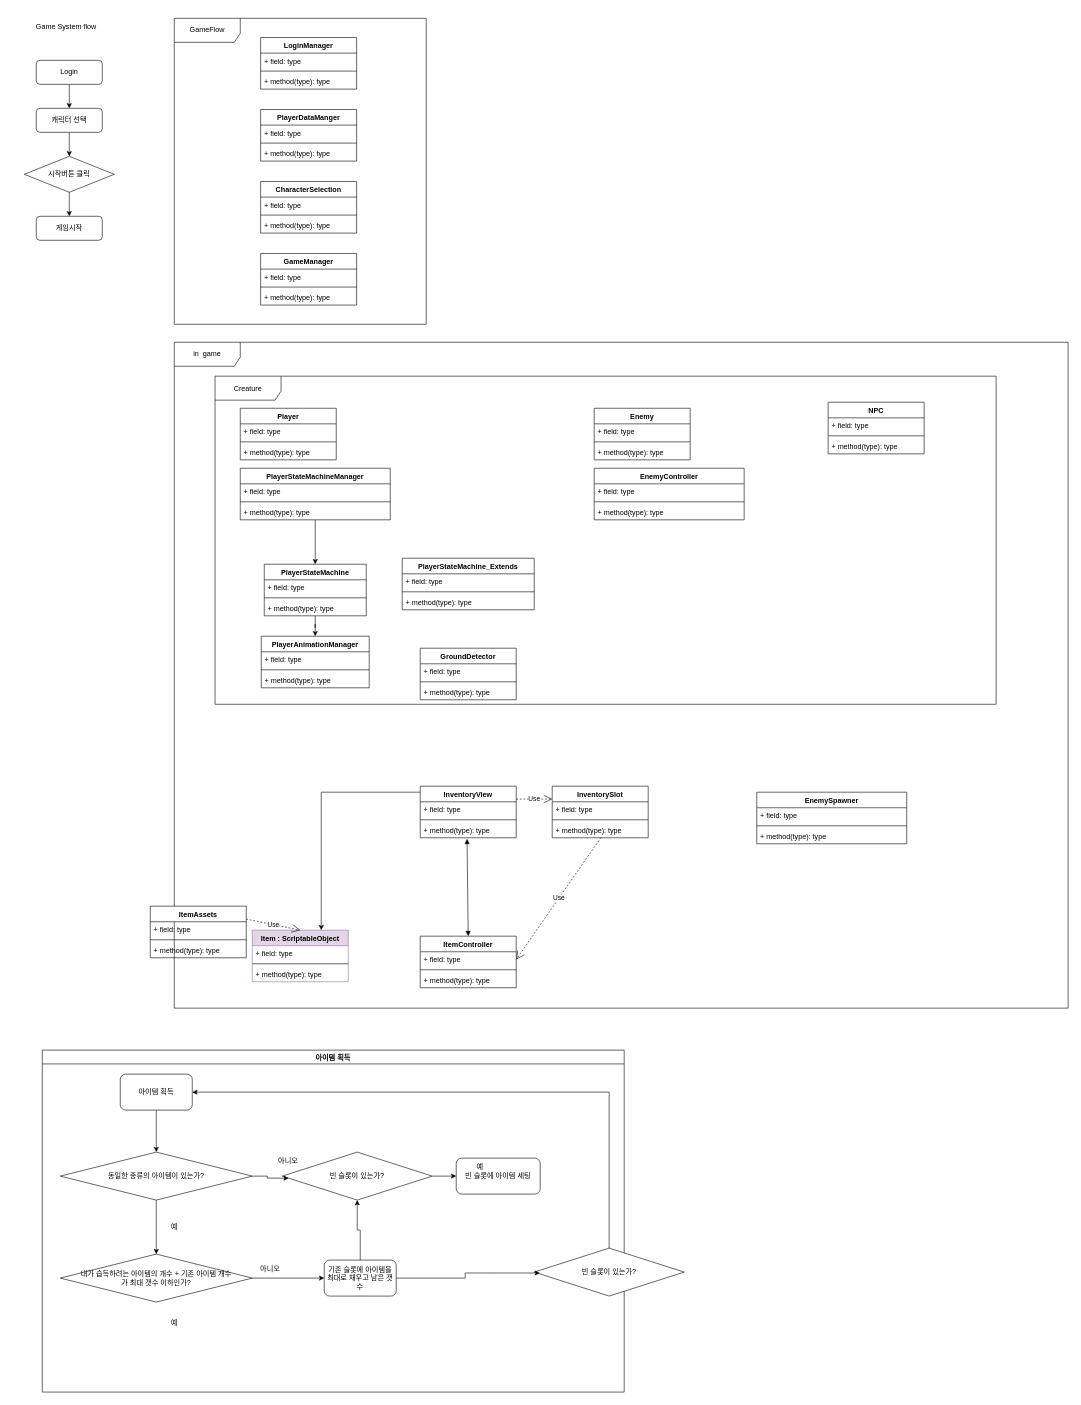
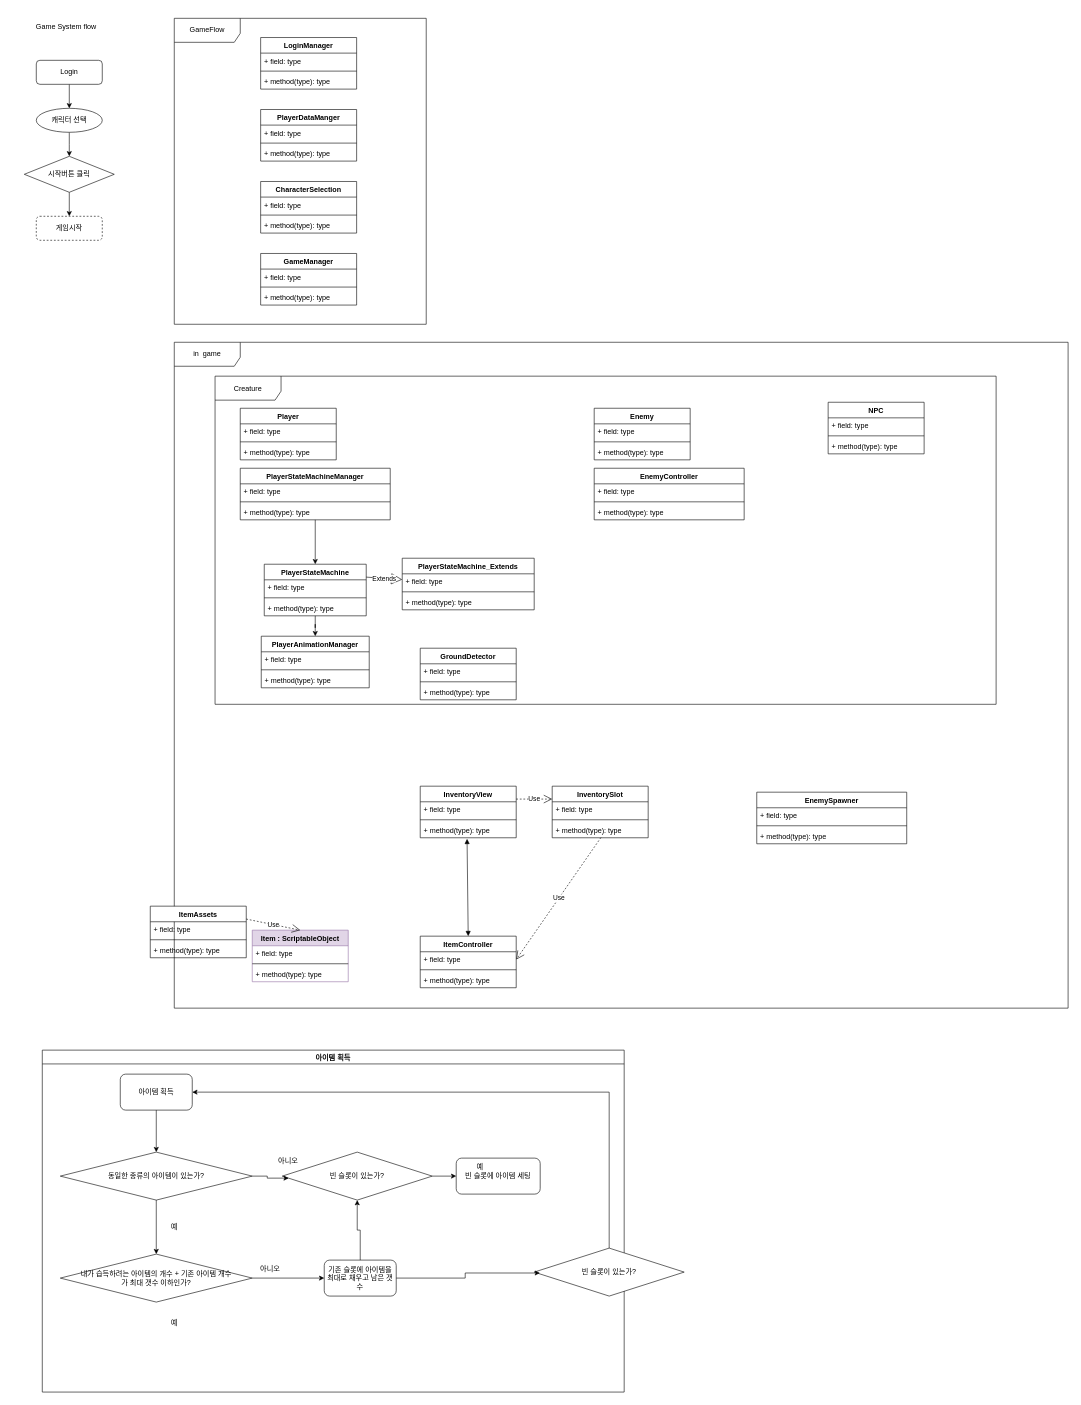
(69, 120) -> (69, 120)
(69, 228) -> (69, 228)
none -> (378, 578)
(321, 792) -> none
